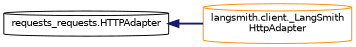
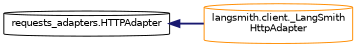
(86, 24) -> (87, 24)
